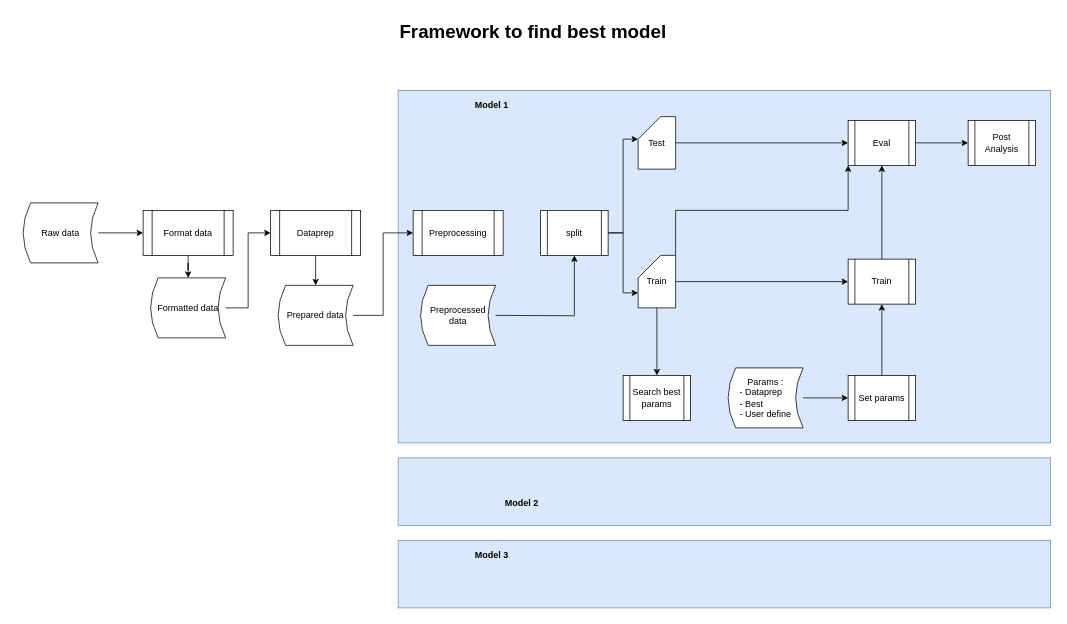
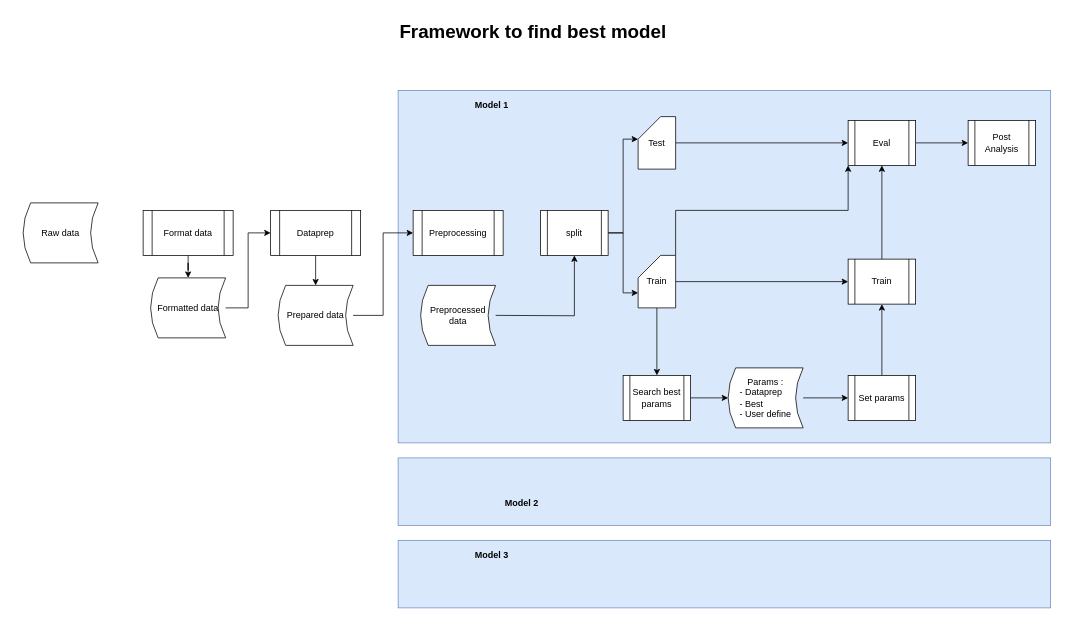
(136, 233) -> none
none -> (721, 398)
